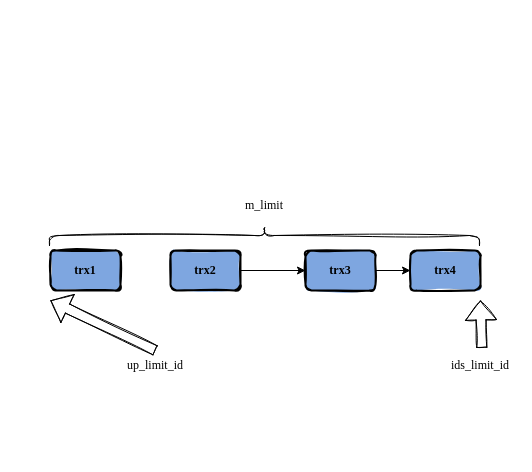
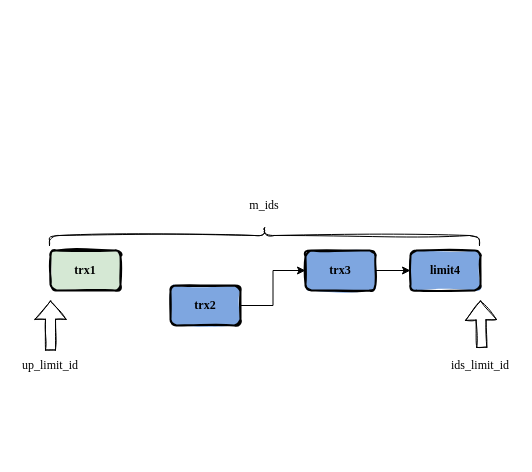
(265, 206) -> (265, 206)
(86, 271) -> (86, 271)
(206, 271) -> (206, 306)
(446, 271) -> (446, 271)
(156, 366) -> (51, 366)
